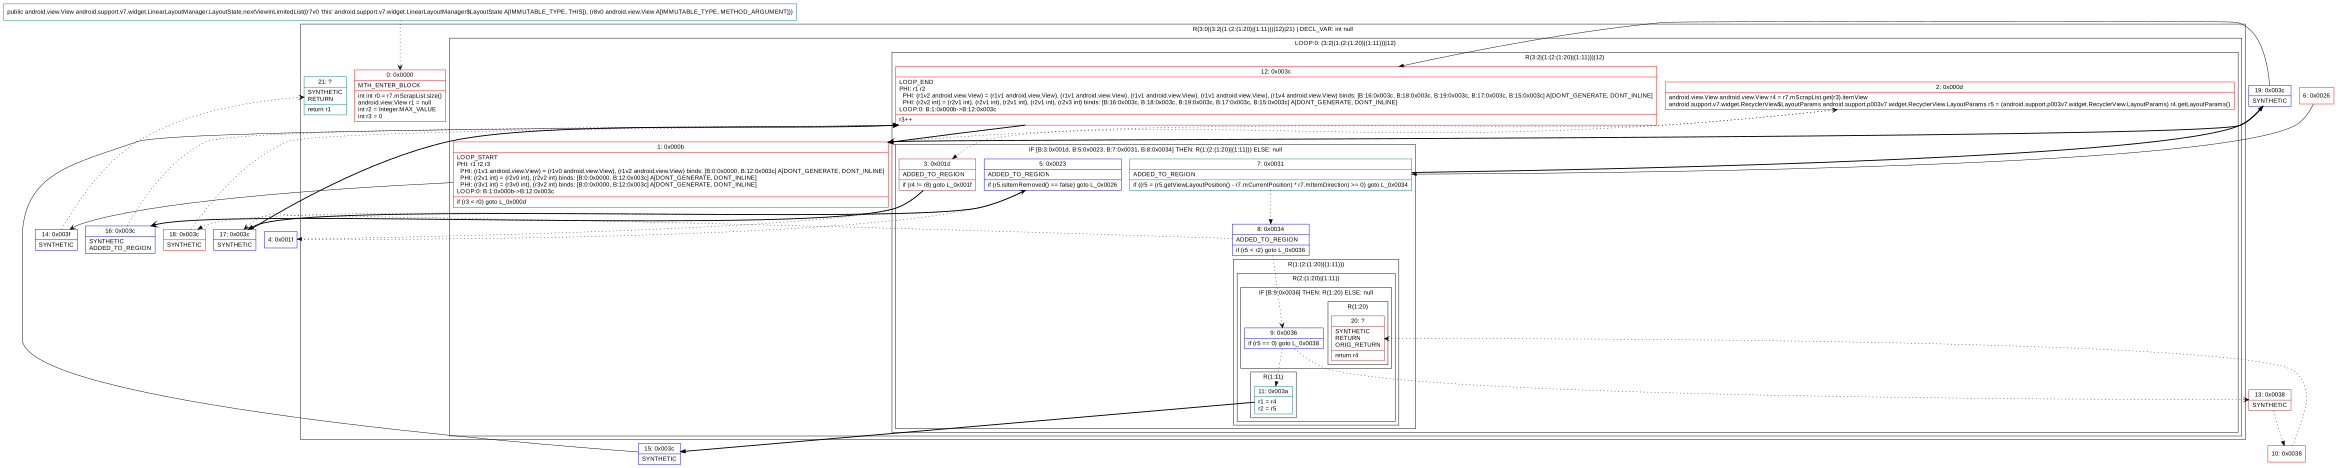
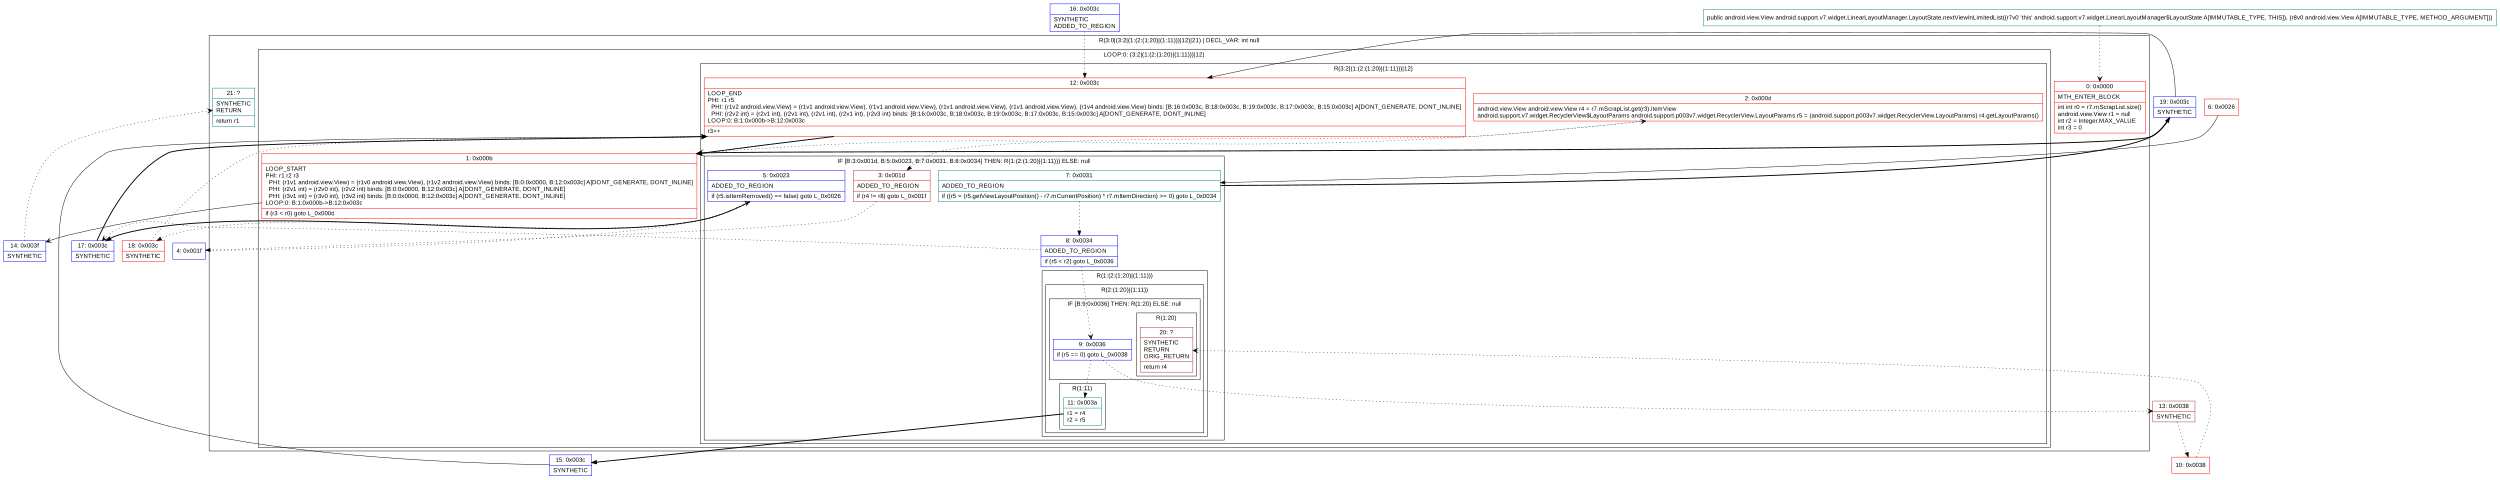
(913, 89) -> (722, 100)
(697, 220) -> none
